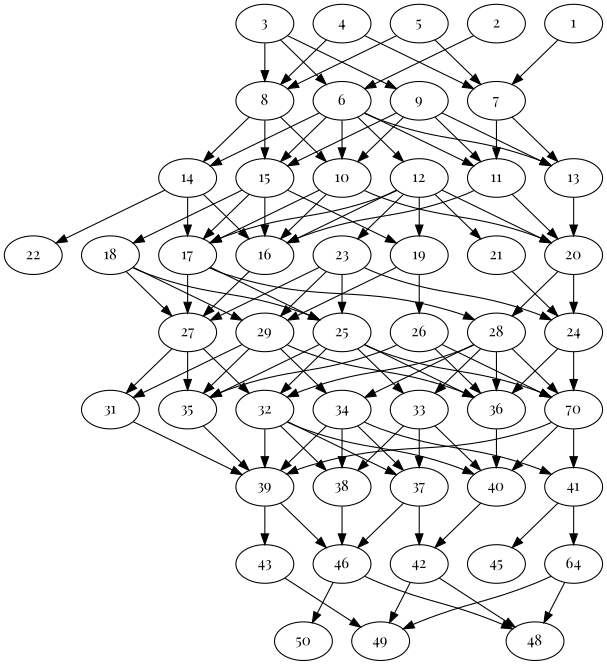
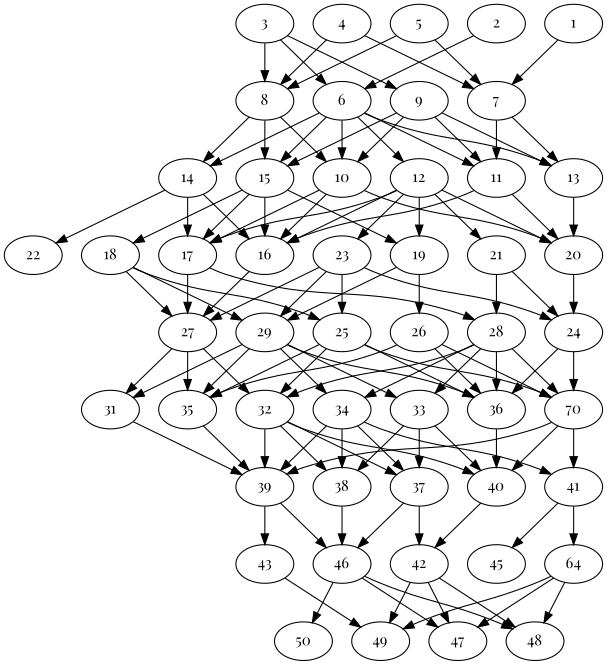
(540, 289) -> (496, 289)
(257, 290) -> none
(372, 363) -> (342, 371)
none -> (458, 641)
